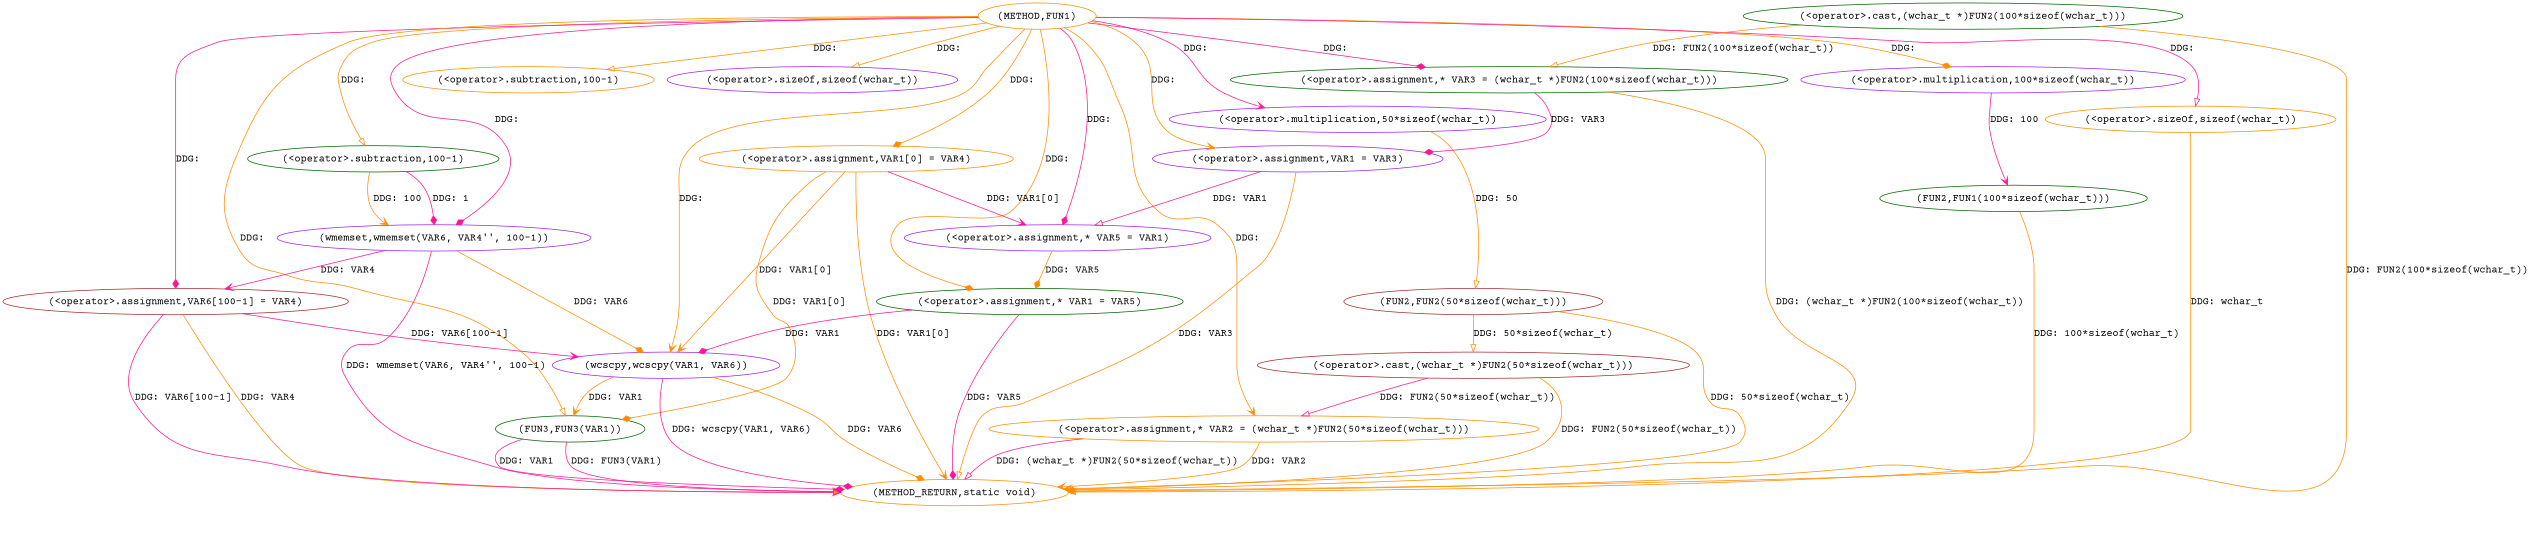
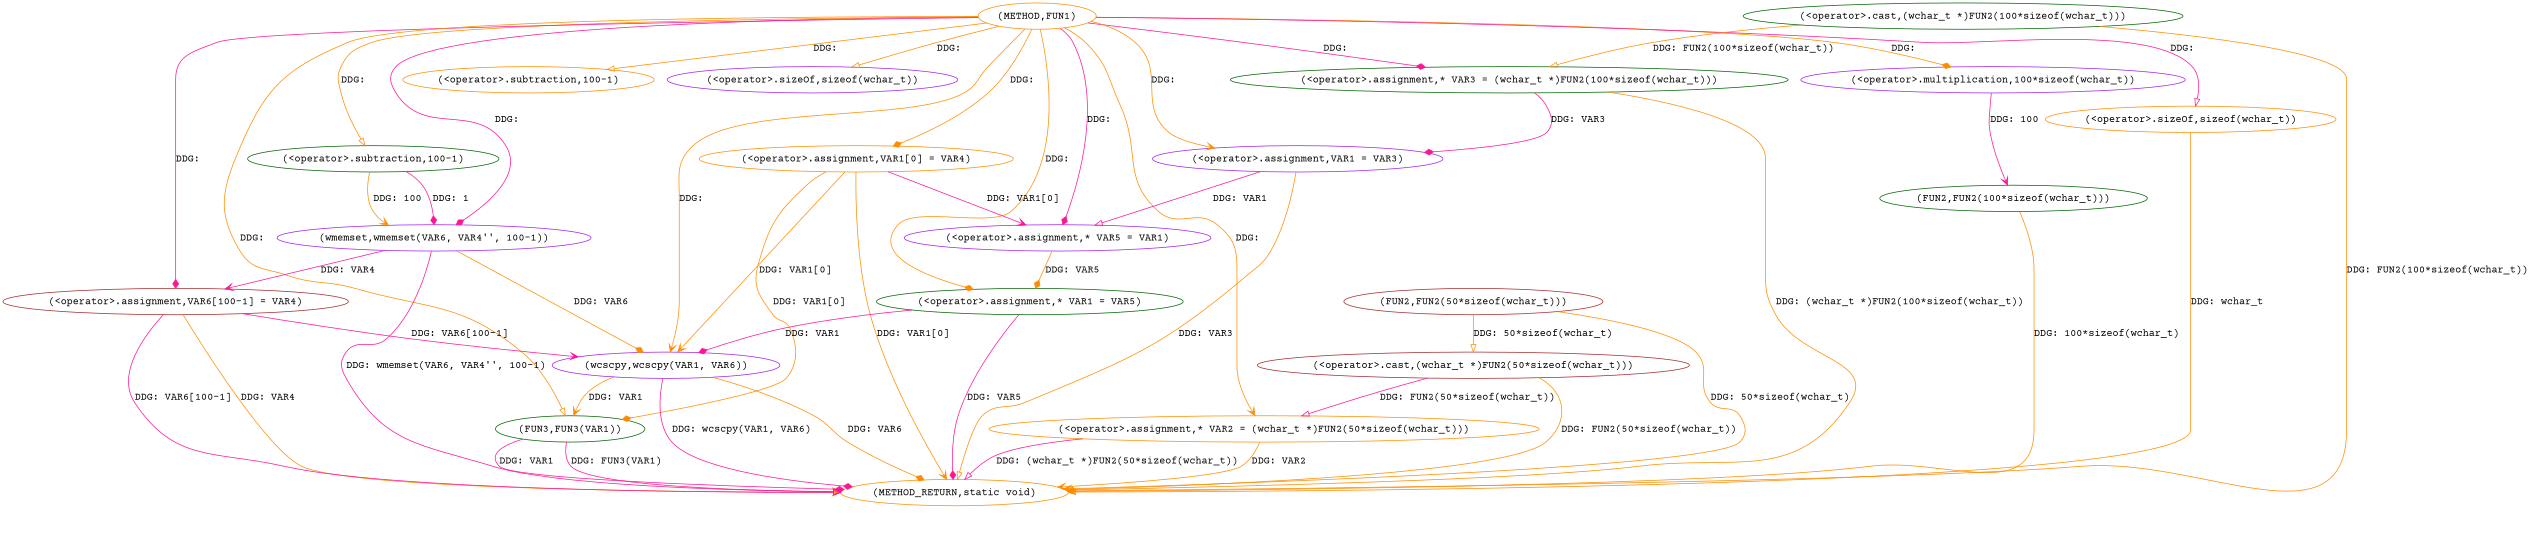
(1358, 119) -> none
(2014, 198) -> (2014, 198)
